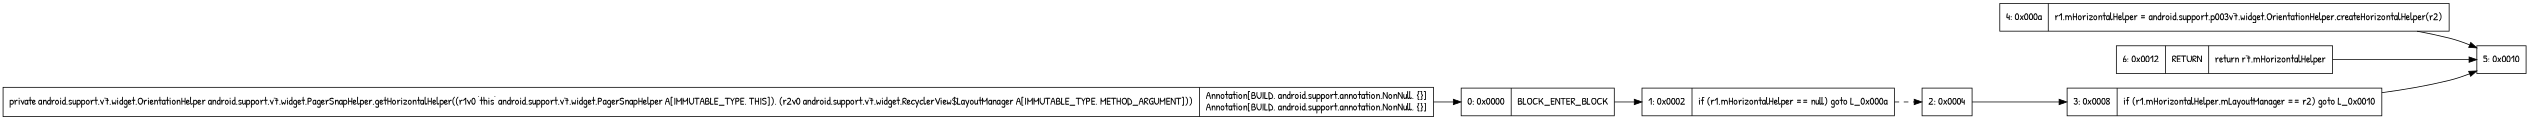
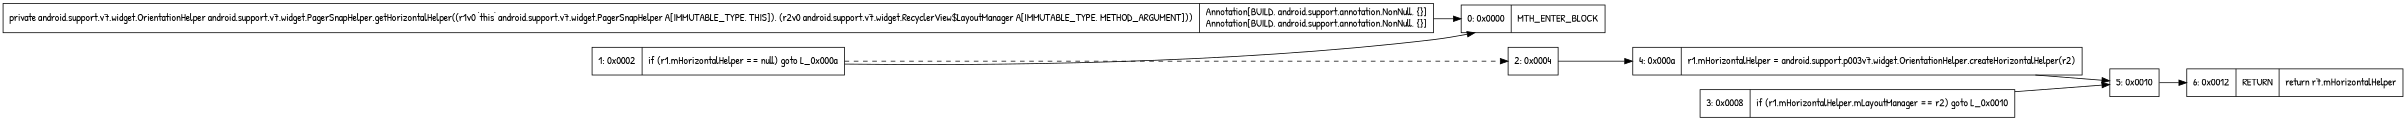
(2401, 60) -> (2169, 83)
(1563, 102) -> (1558, 18)
(1624, 102) -> (1234, 56)
(2016, 102) -> (1591, 61)
